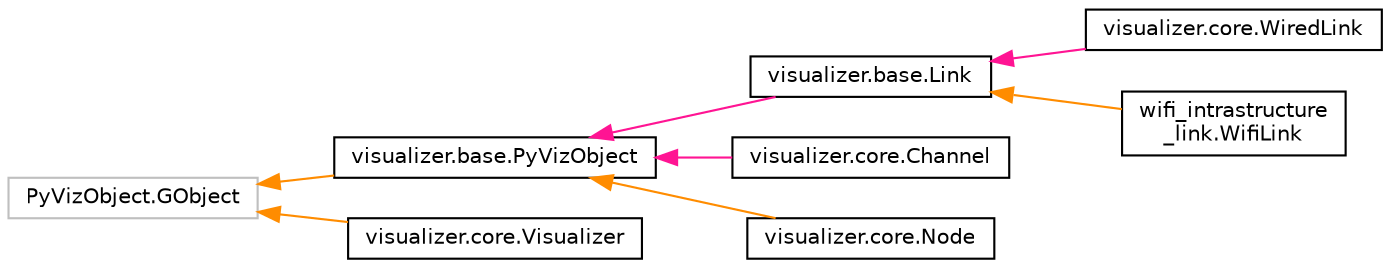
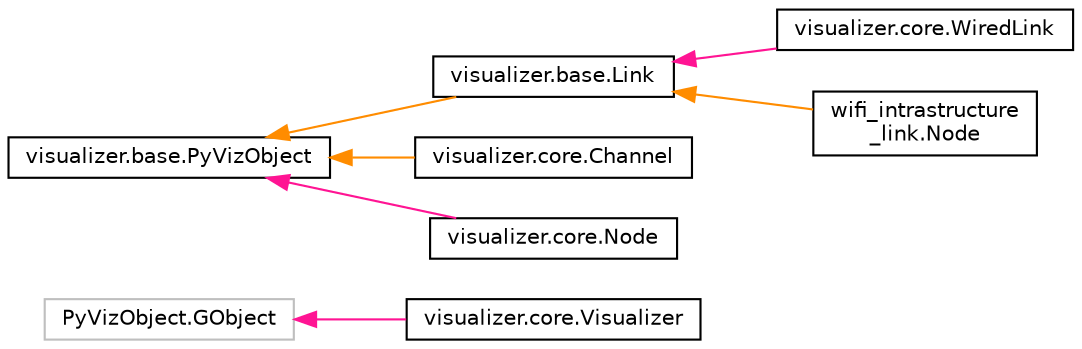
(694, 115) -> (372, 115)
(1234, 123) -> (925, 123)
(705, 158) -> (384, 158)
(307, 179) -> none
(694, 200) -> (372, 200)
(314, 218) -> (362, 319)
